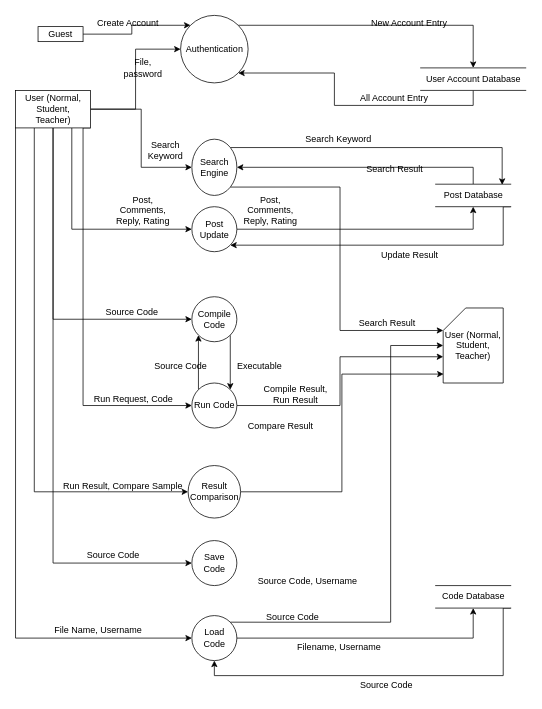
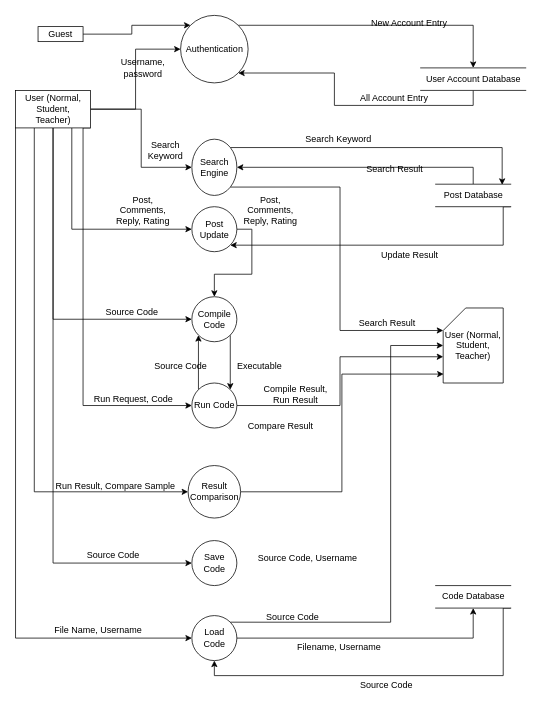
(128, 23) -> none
(143, 68) -> (143, 68)
(370, 229) -> (226, 274)
(123, 486) -> (115, 486)
(307, 581) -> (307, 558)
